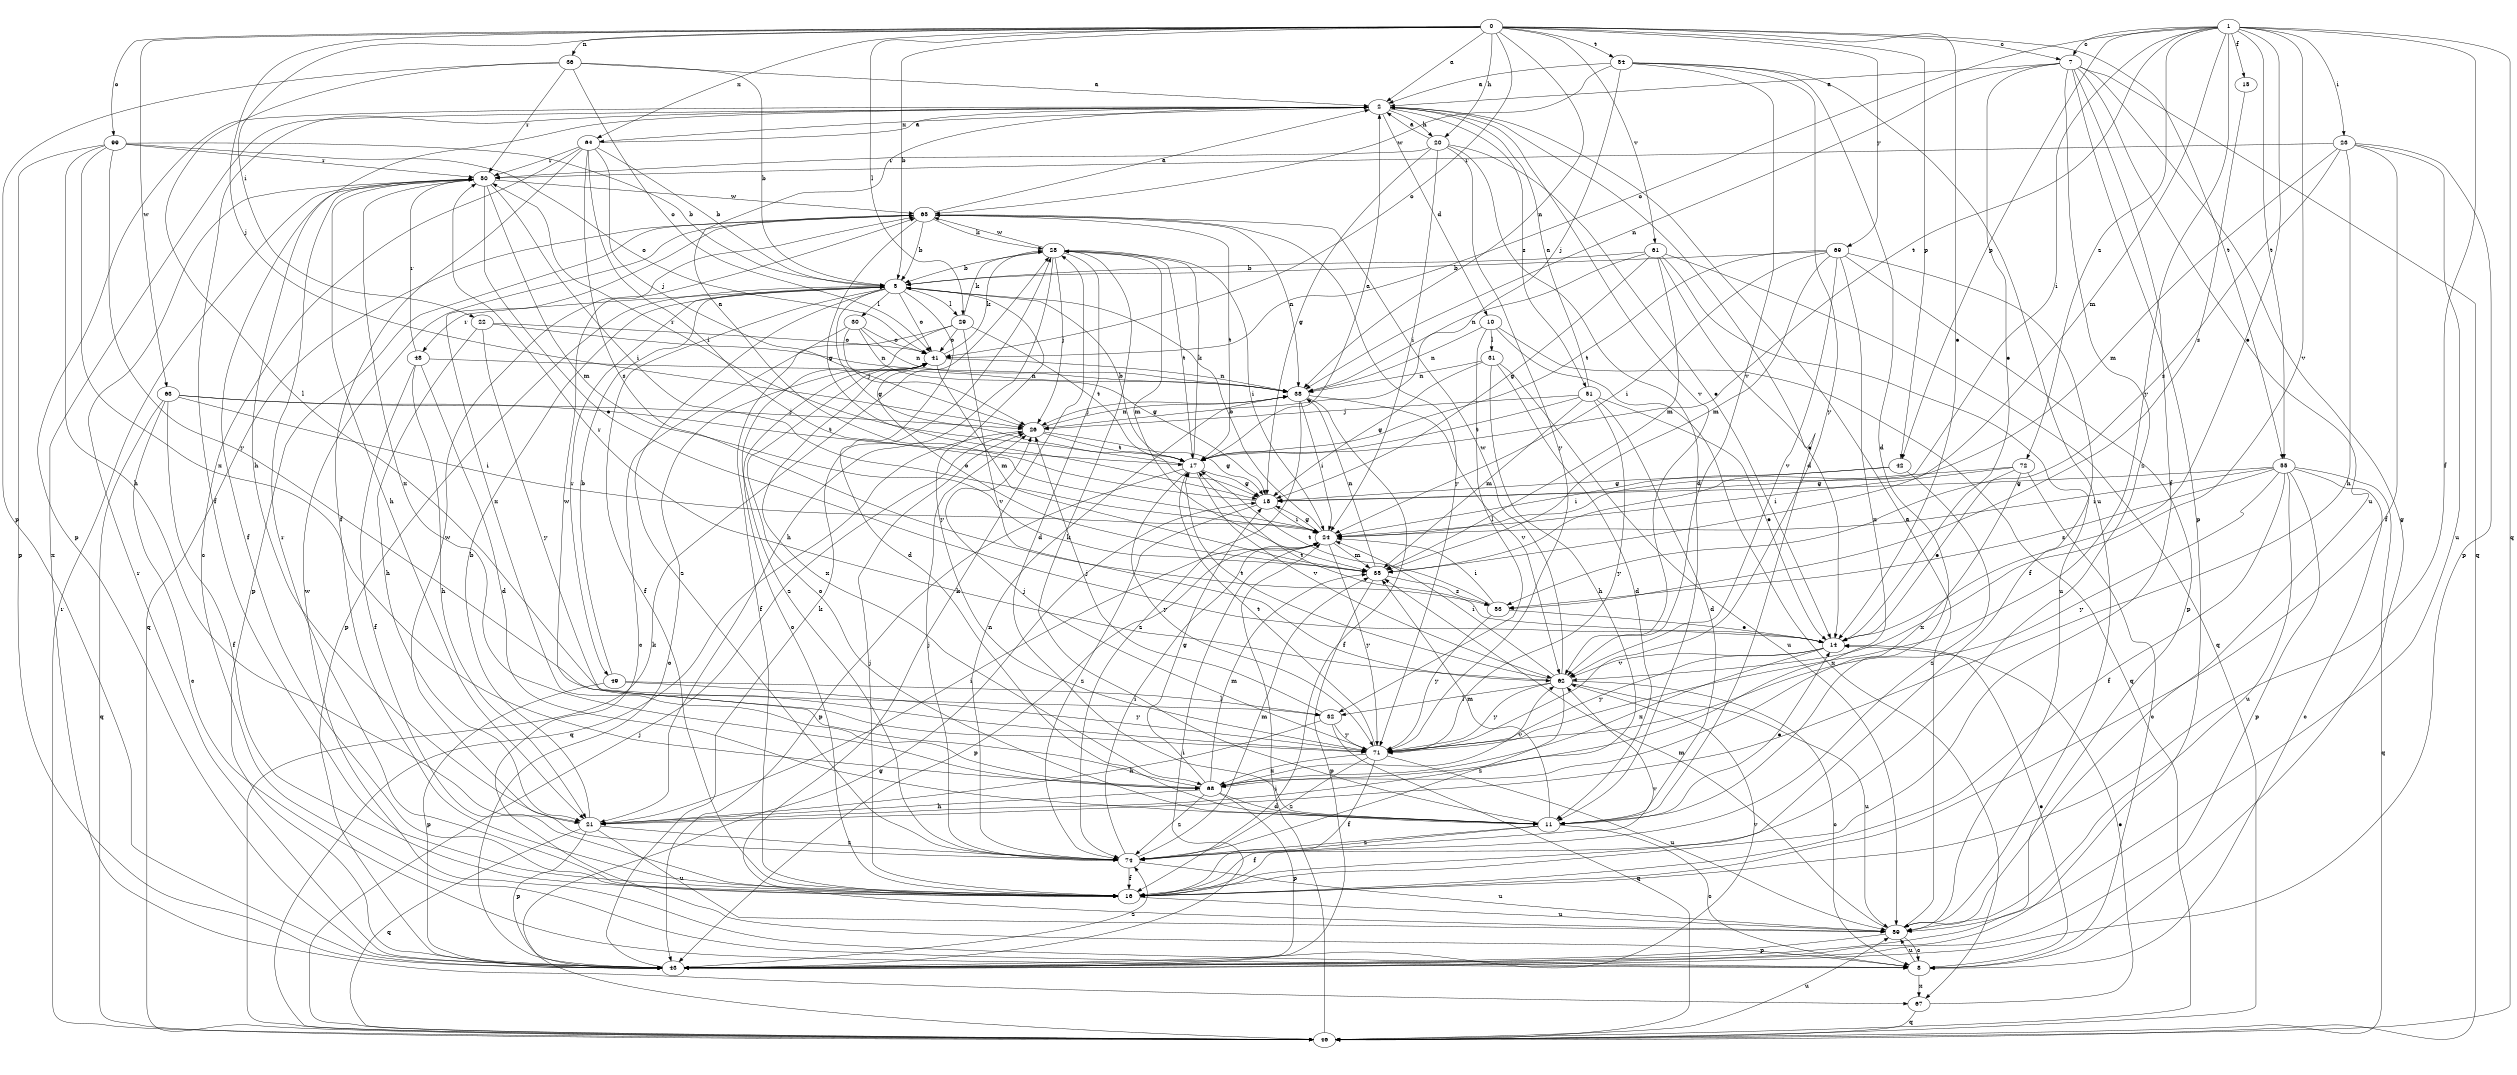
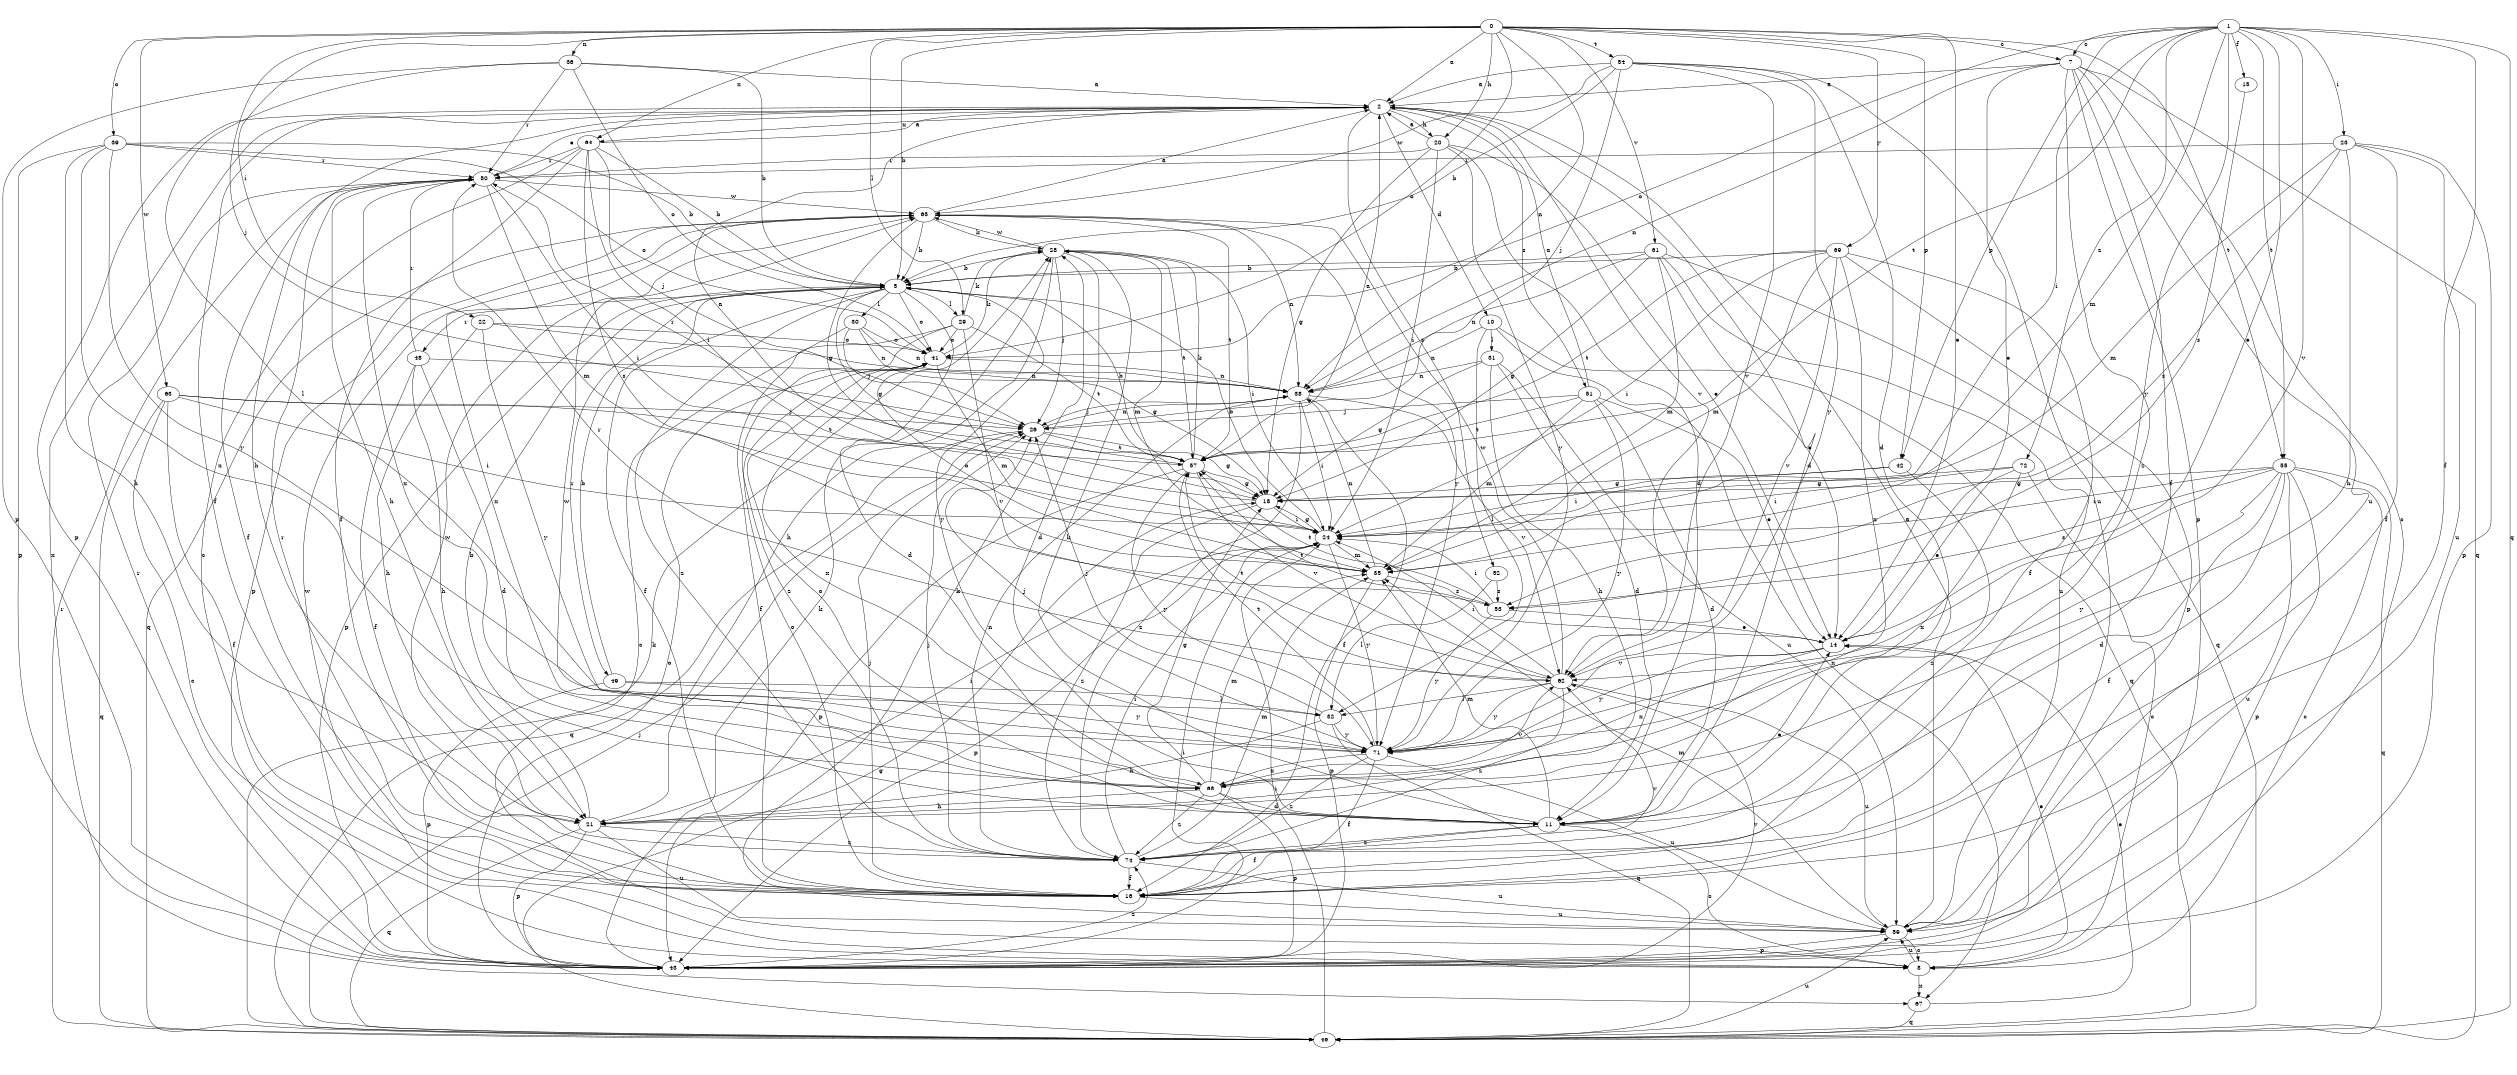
(115, 143) -> (115, 143)
none -> (1260, 228)
(1193, 466) -> (1193, 466)
(2402, 520) -> (2402, 520)
none -> (1497, 574)
(1064, 577) -> (923, 114)
none -> (1963, 714)
(1812, 750) -> none
